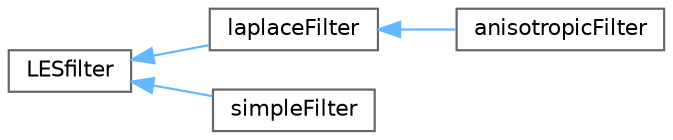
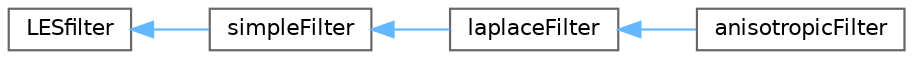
(181, 50) -> (422, 29)
